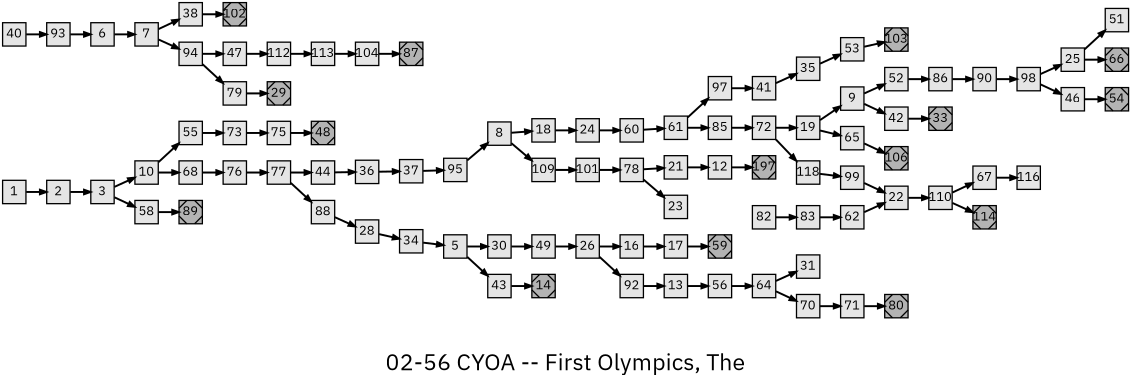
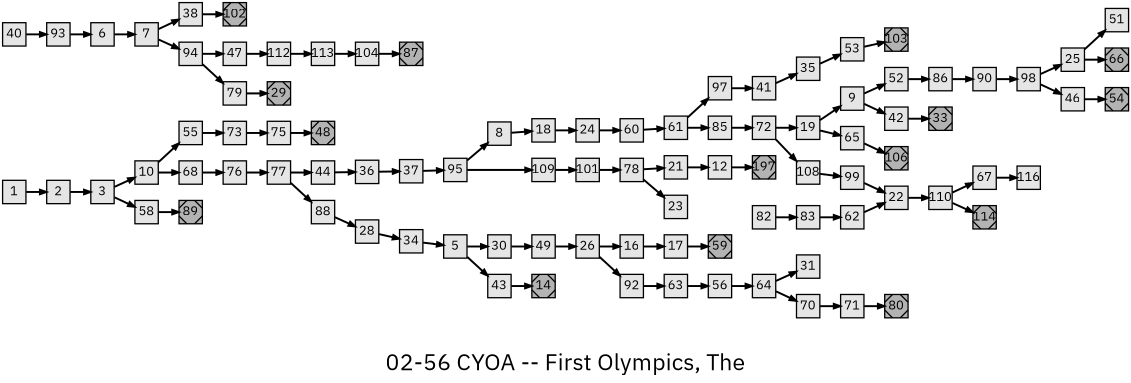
(519, 150) -> (496, 170)
(808, 173) -> (808, 173)
(676, 286) -> (676, 286)
